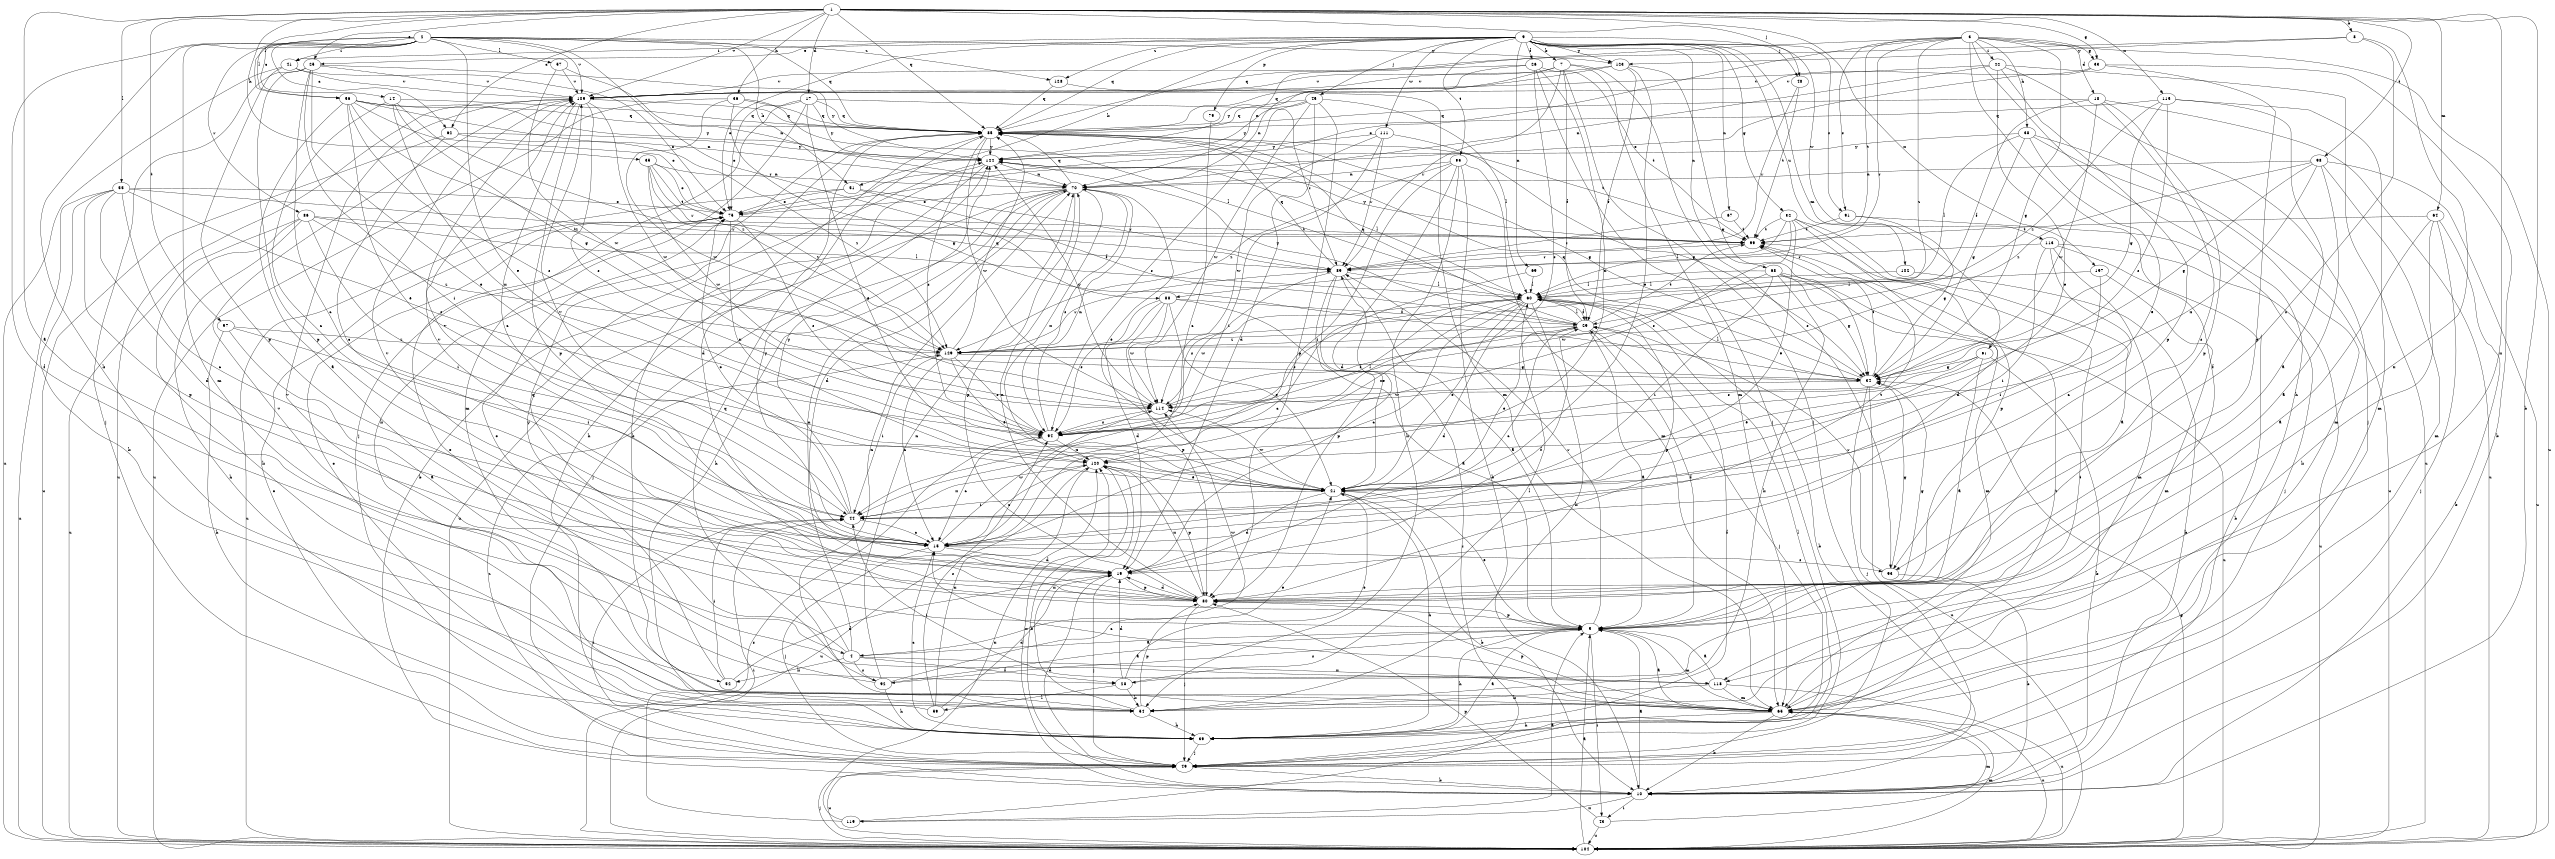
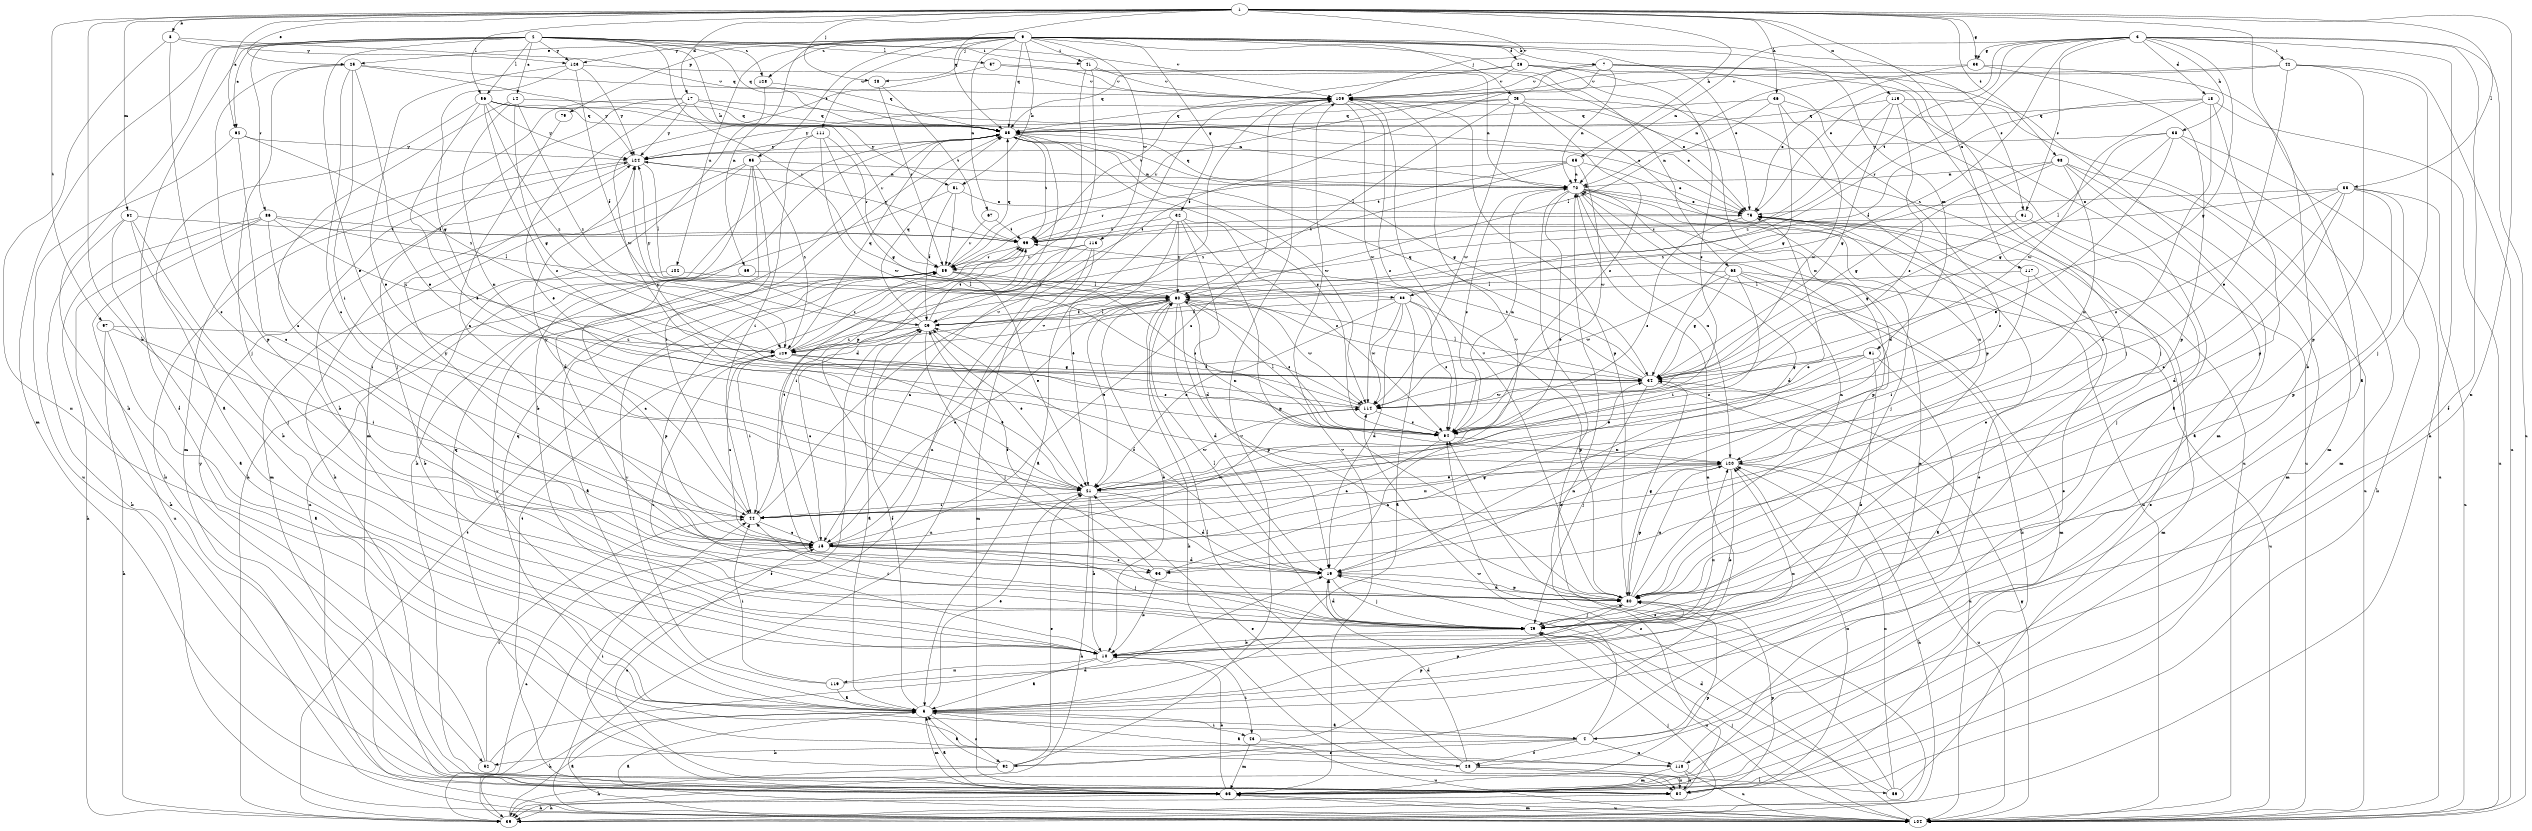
(1678, 257) -> (1179, 257)
(2100, 271) -> (2030, 271)
(1849, 450) -> (1008, 450)
(1398, 605) -> (1280, 682)
(2161, 652) -> none
none -> (1439, 816)
